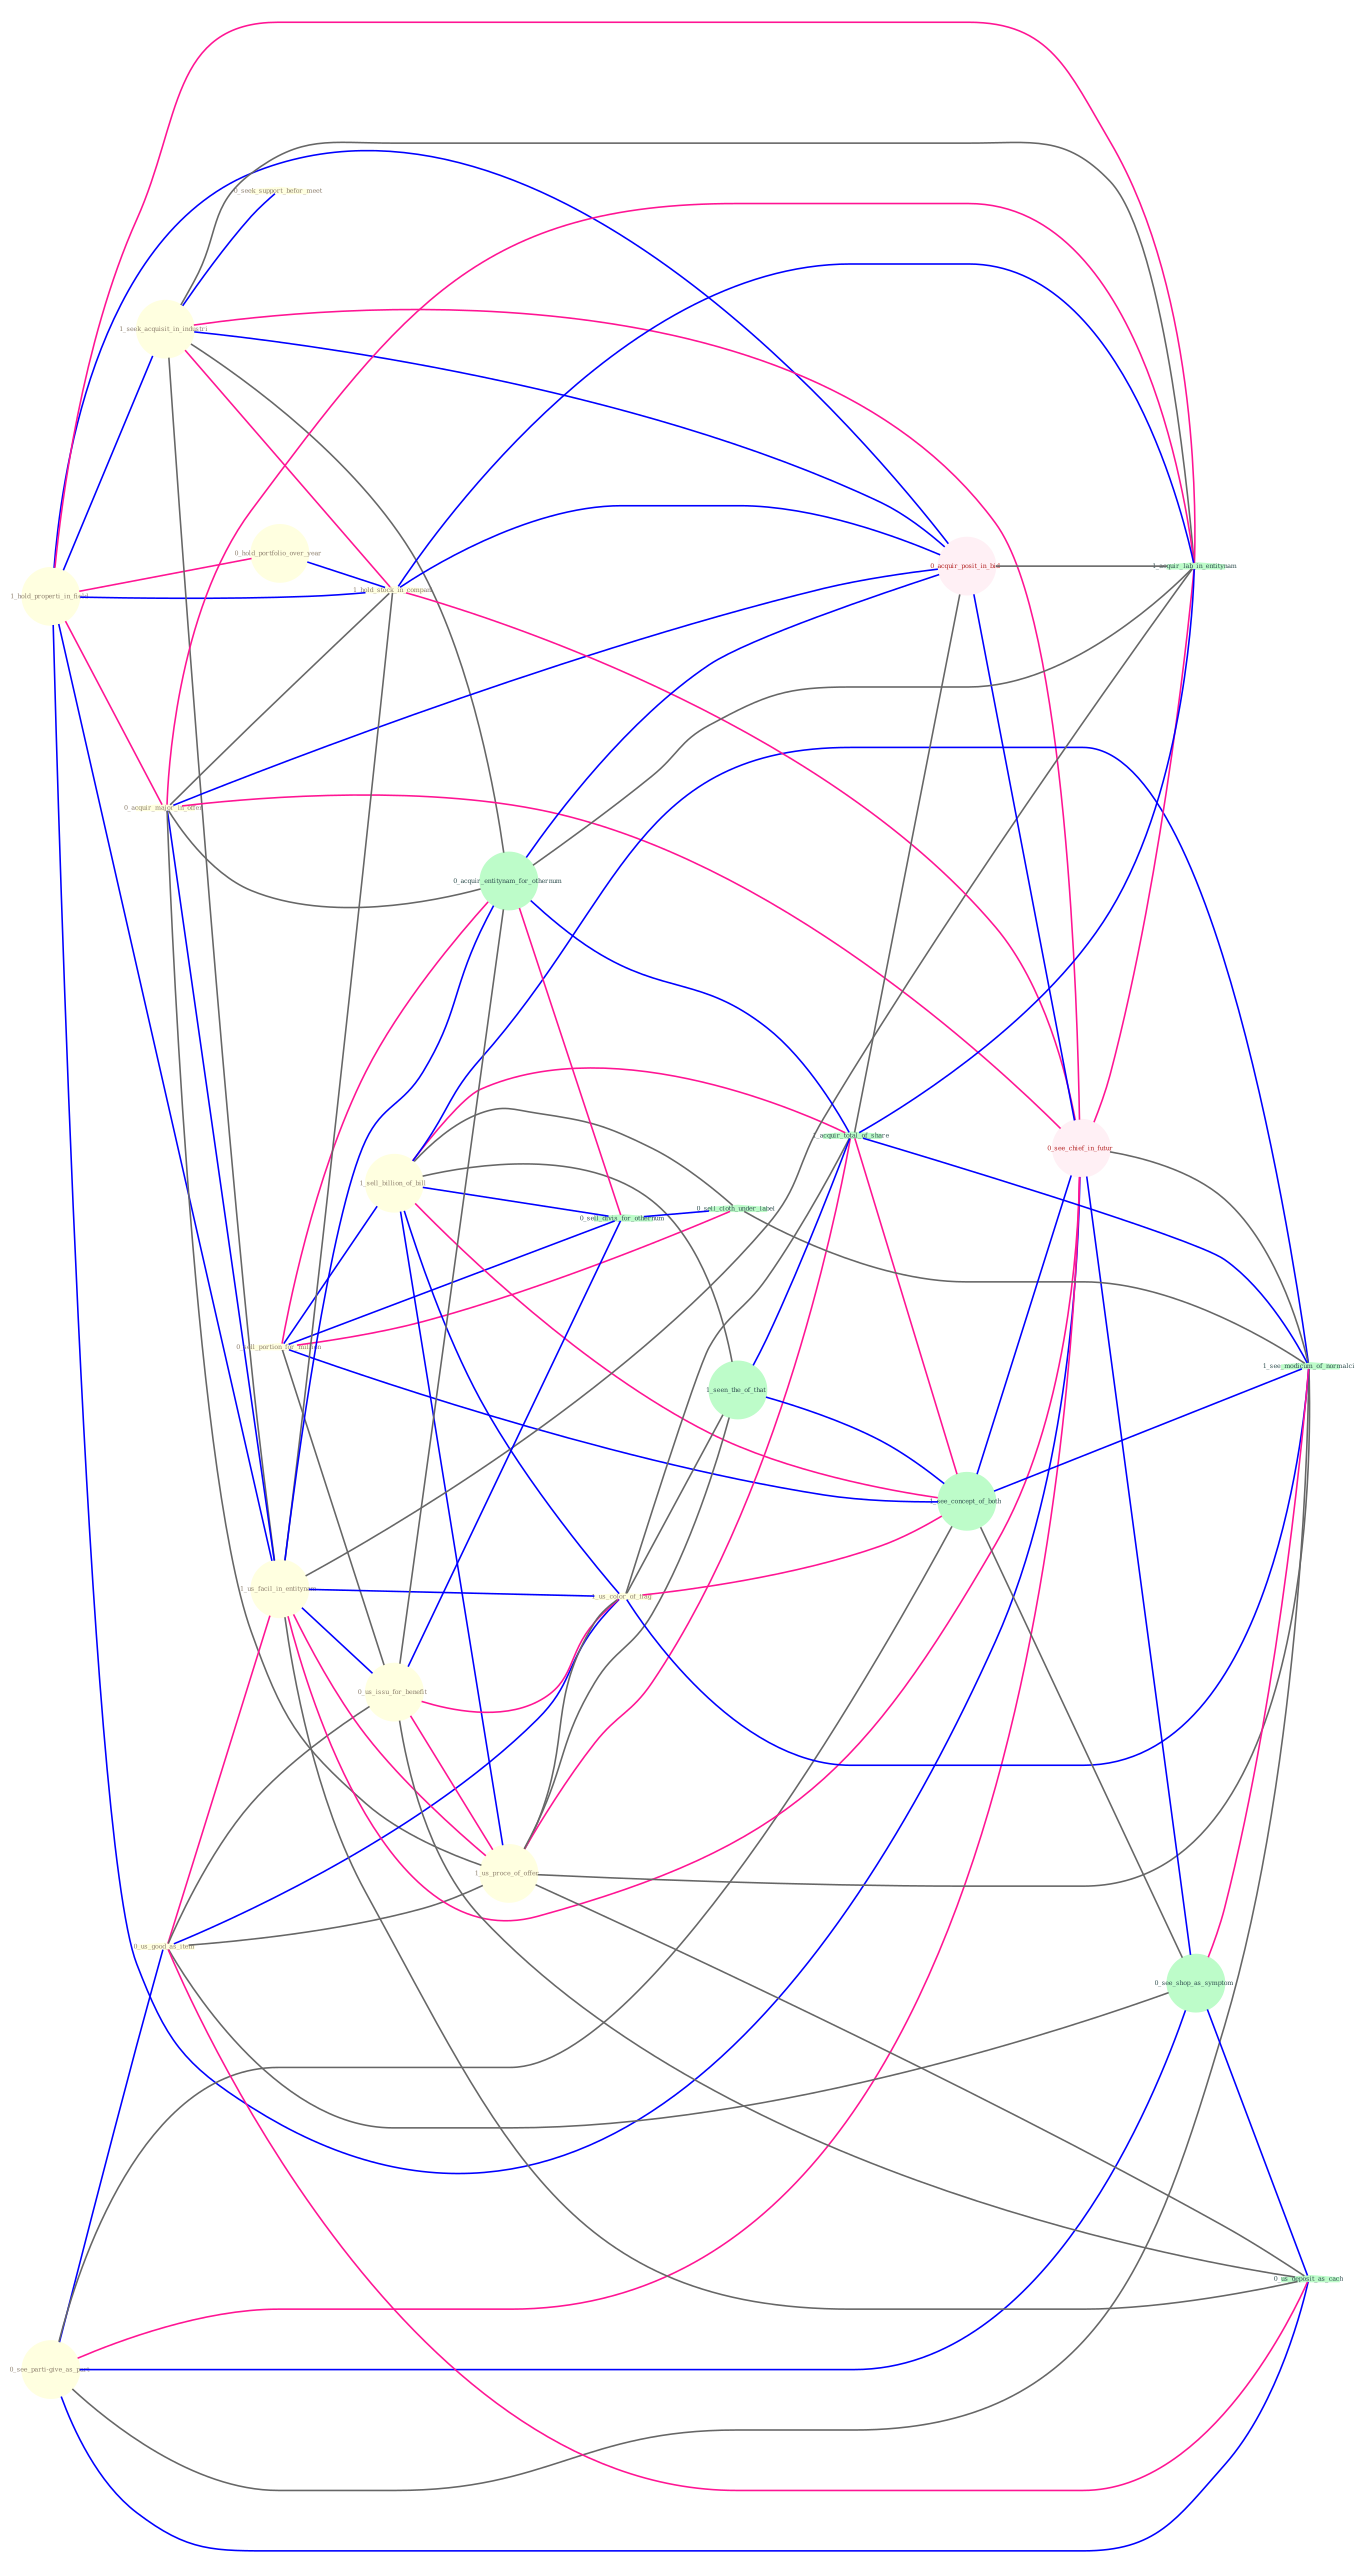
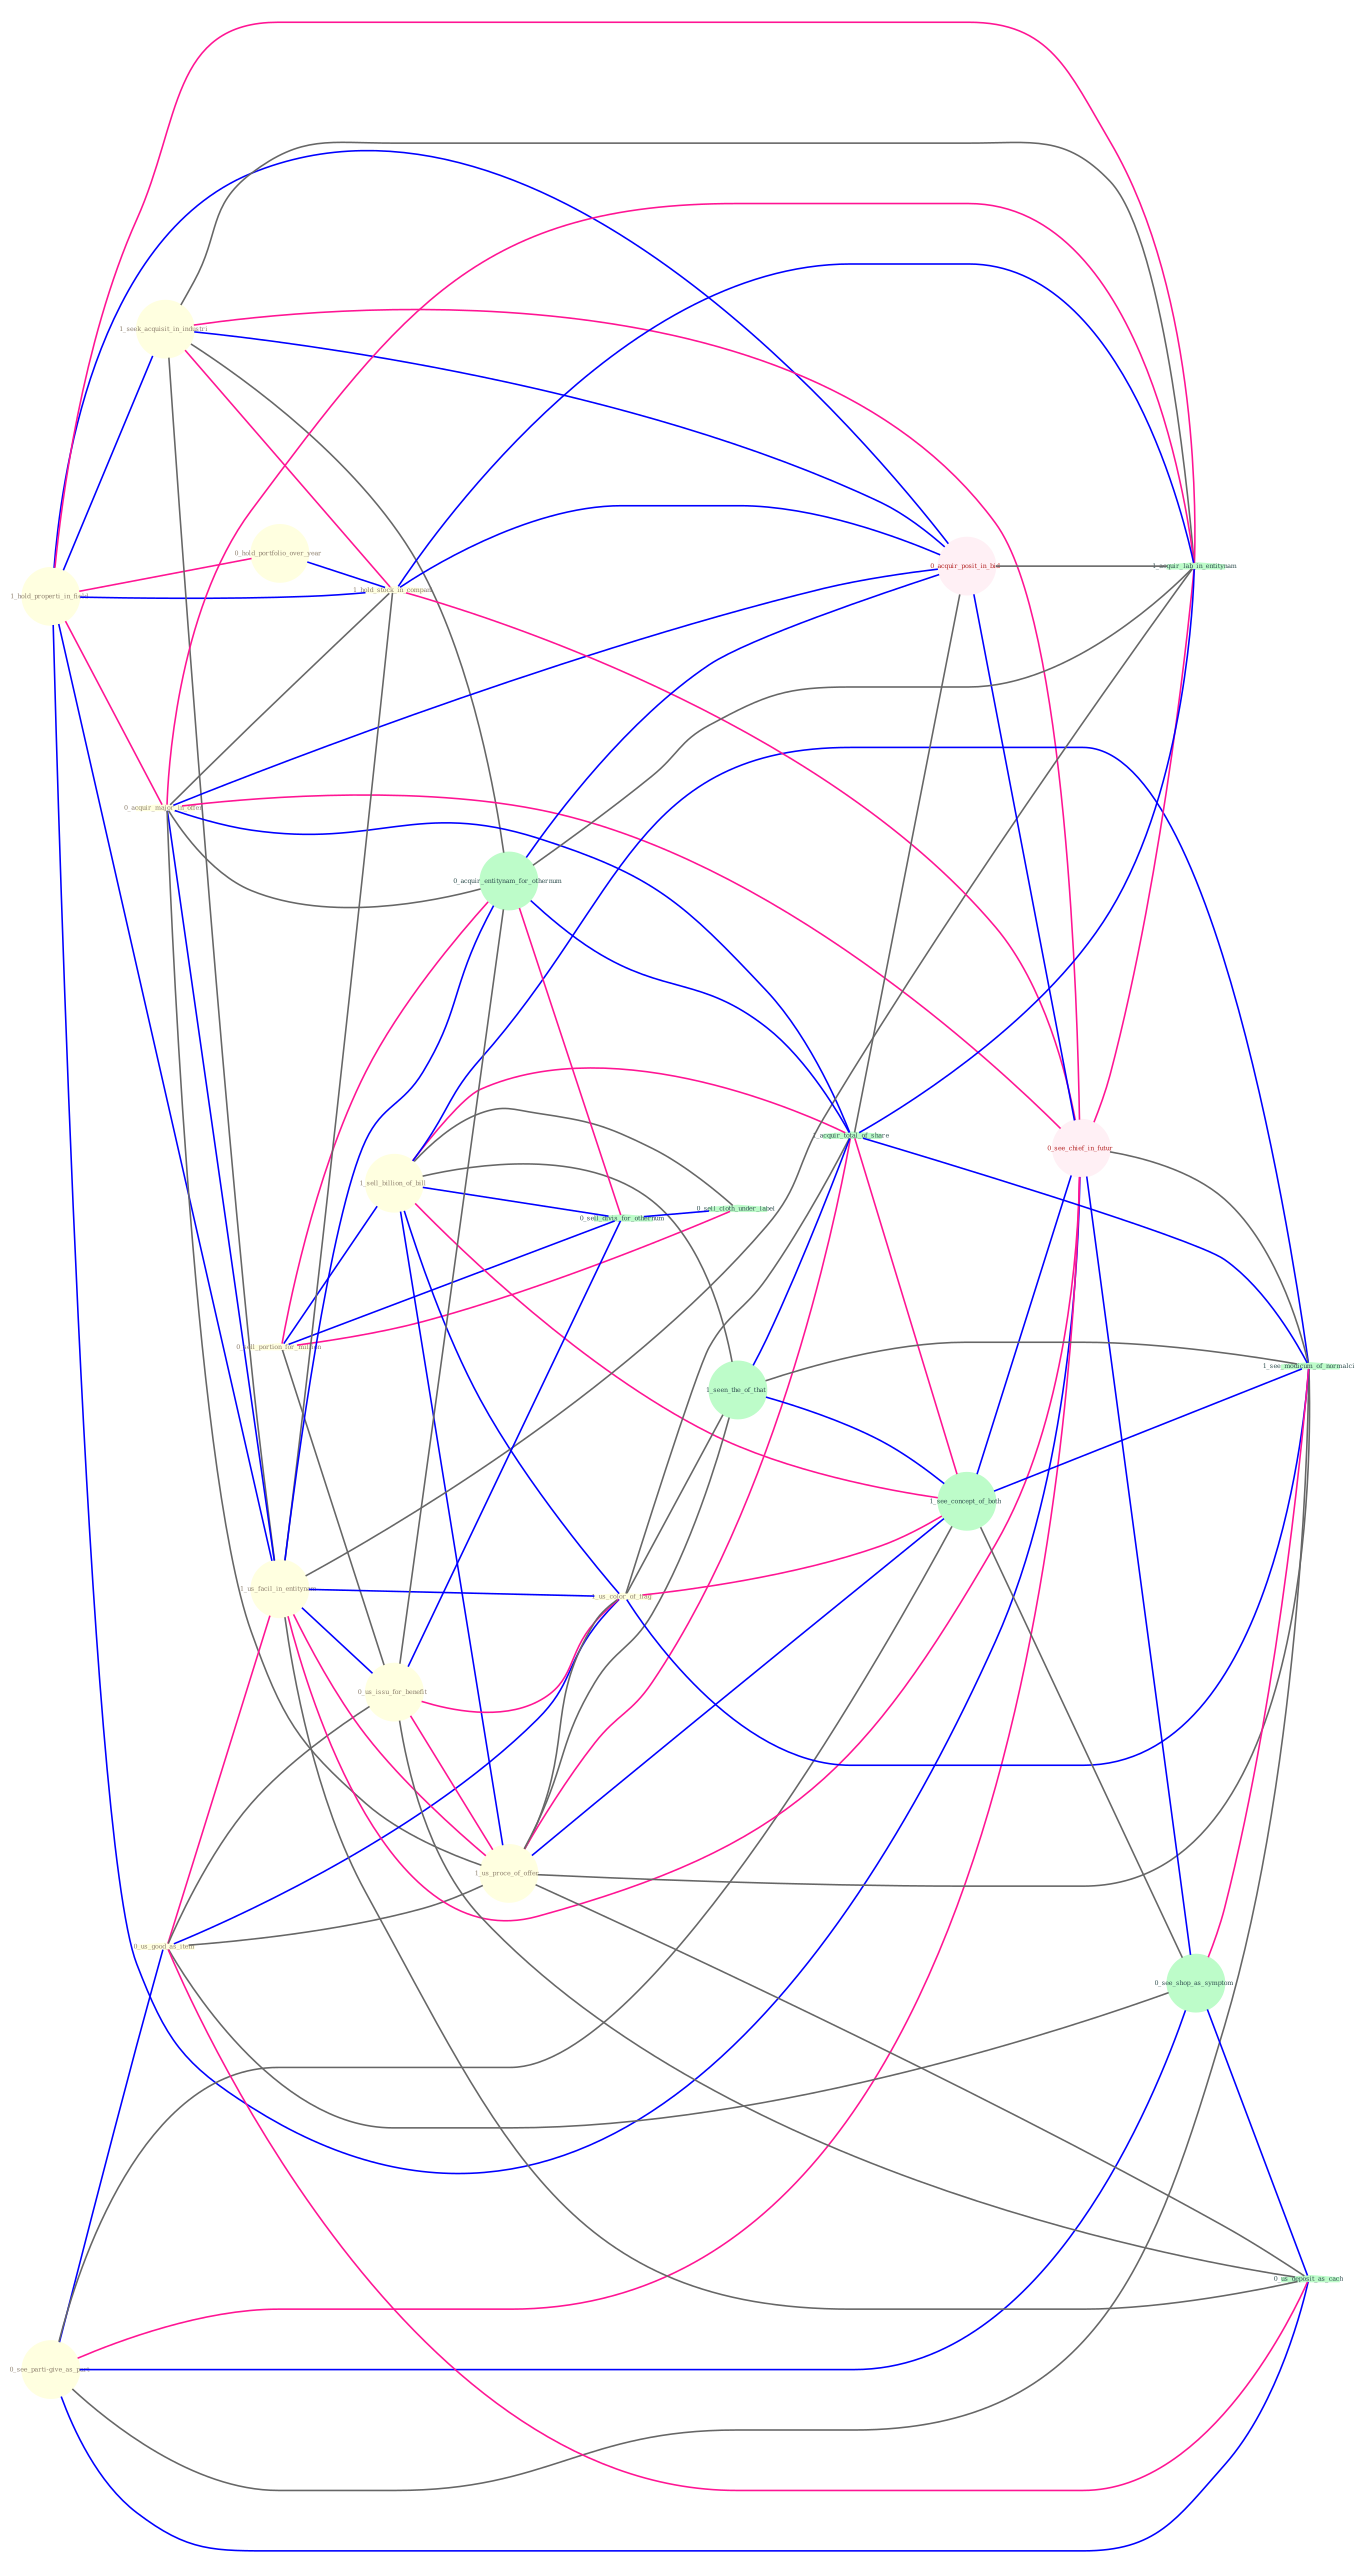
(280, 191) -> none
none -> (574, 851)
(1027, 1282) -> (1029, 1342)
(609, 1449) -> (737, 1687)
